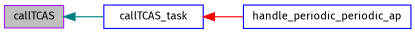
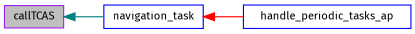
(154, 17) -> (154, 17)
(327, 17) -> (327, 17)
